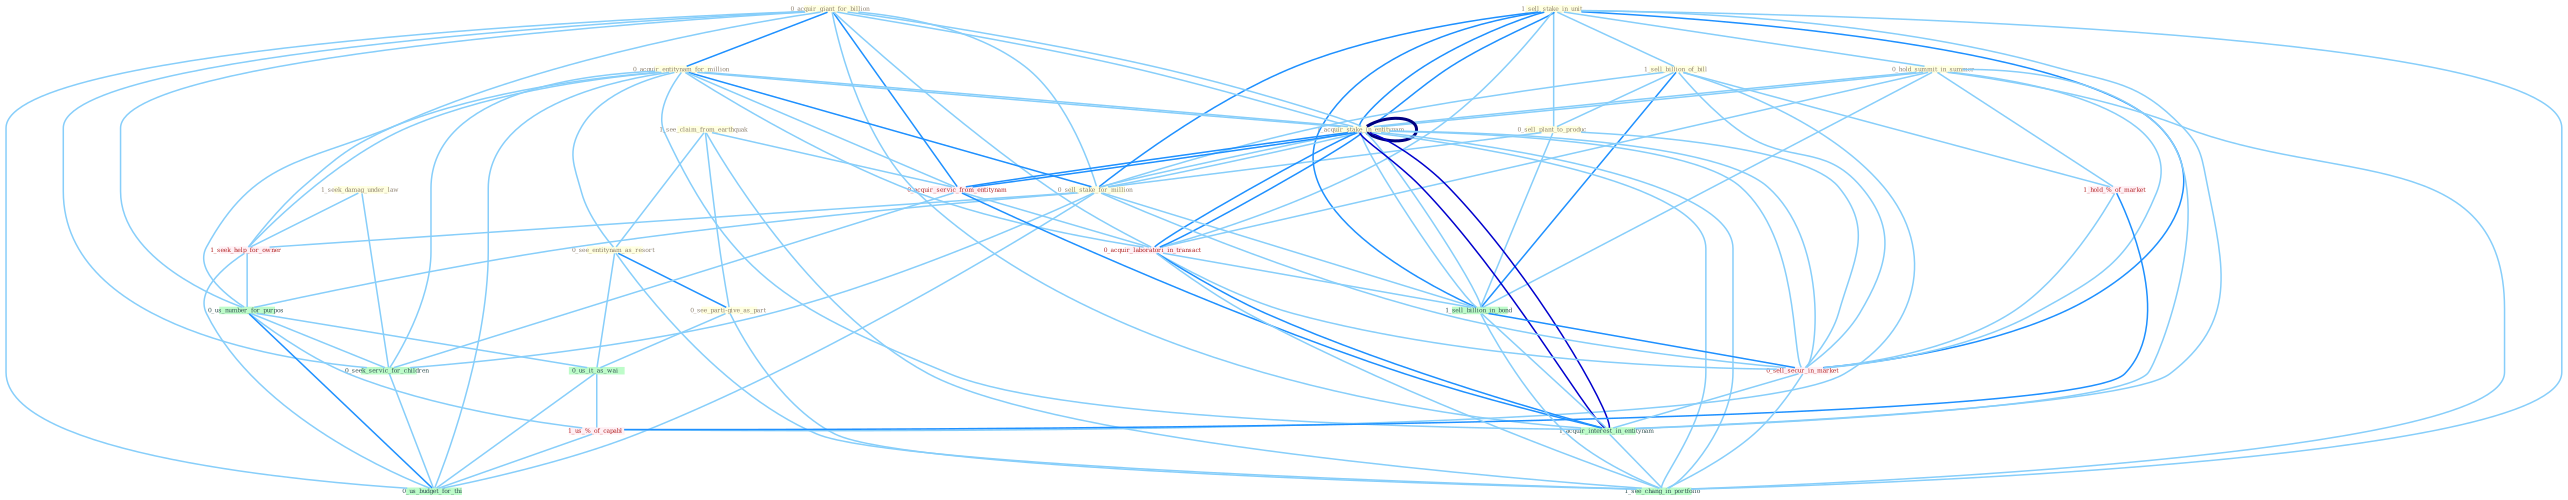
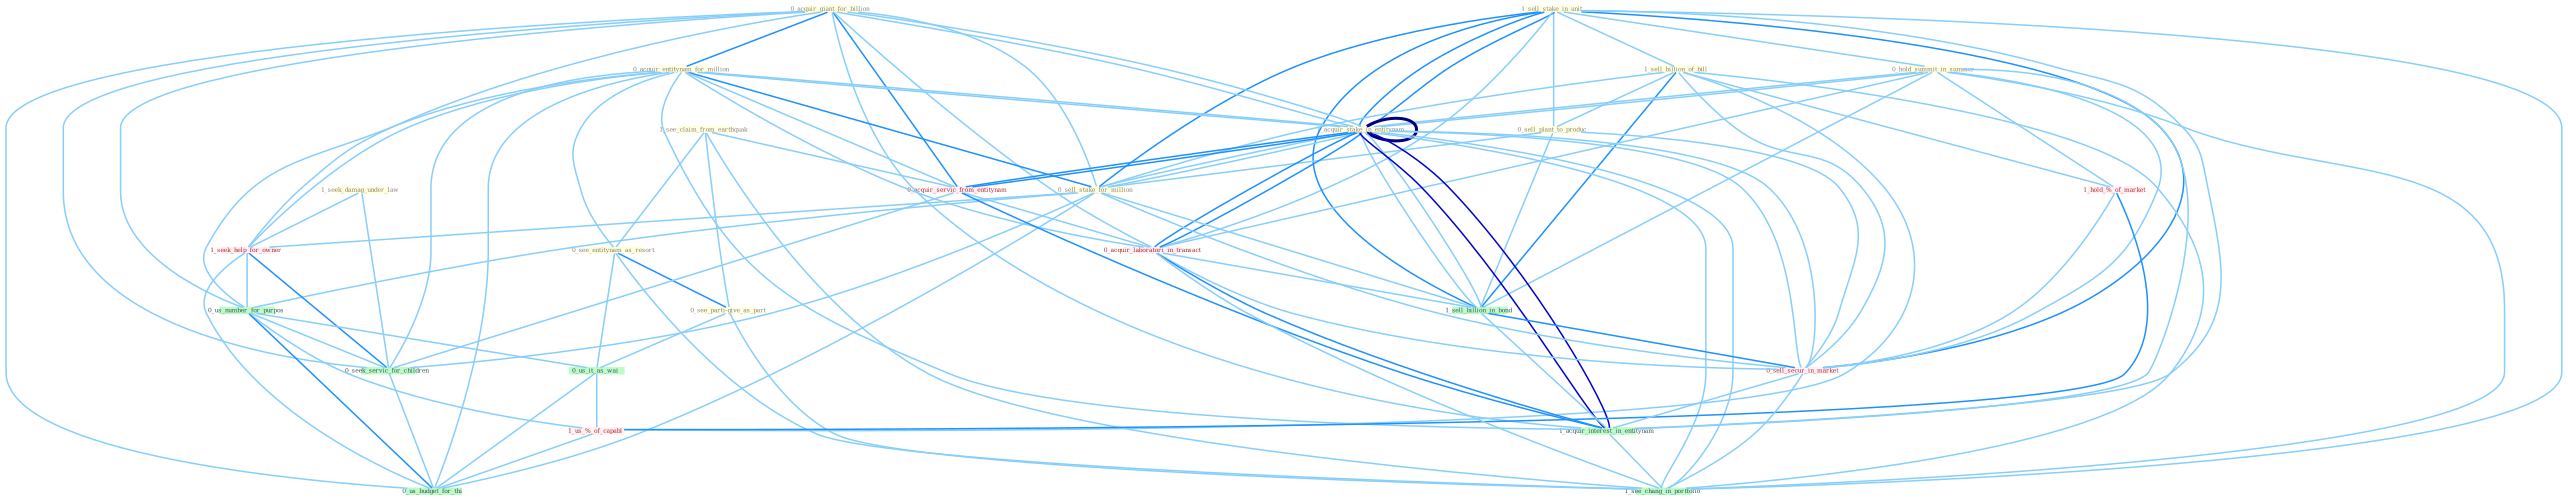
none -> (318, 310)
(1532, 395) -> (2203, 289)
